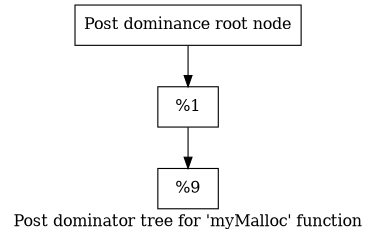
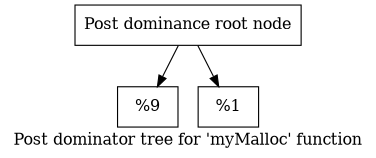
(188, 142) -> (170, 61)
